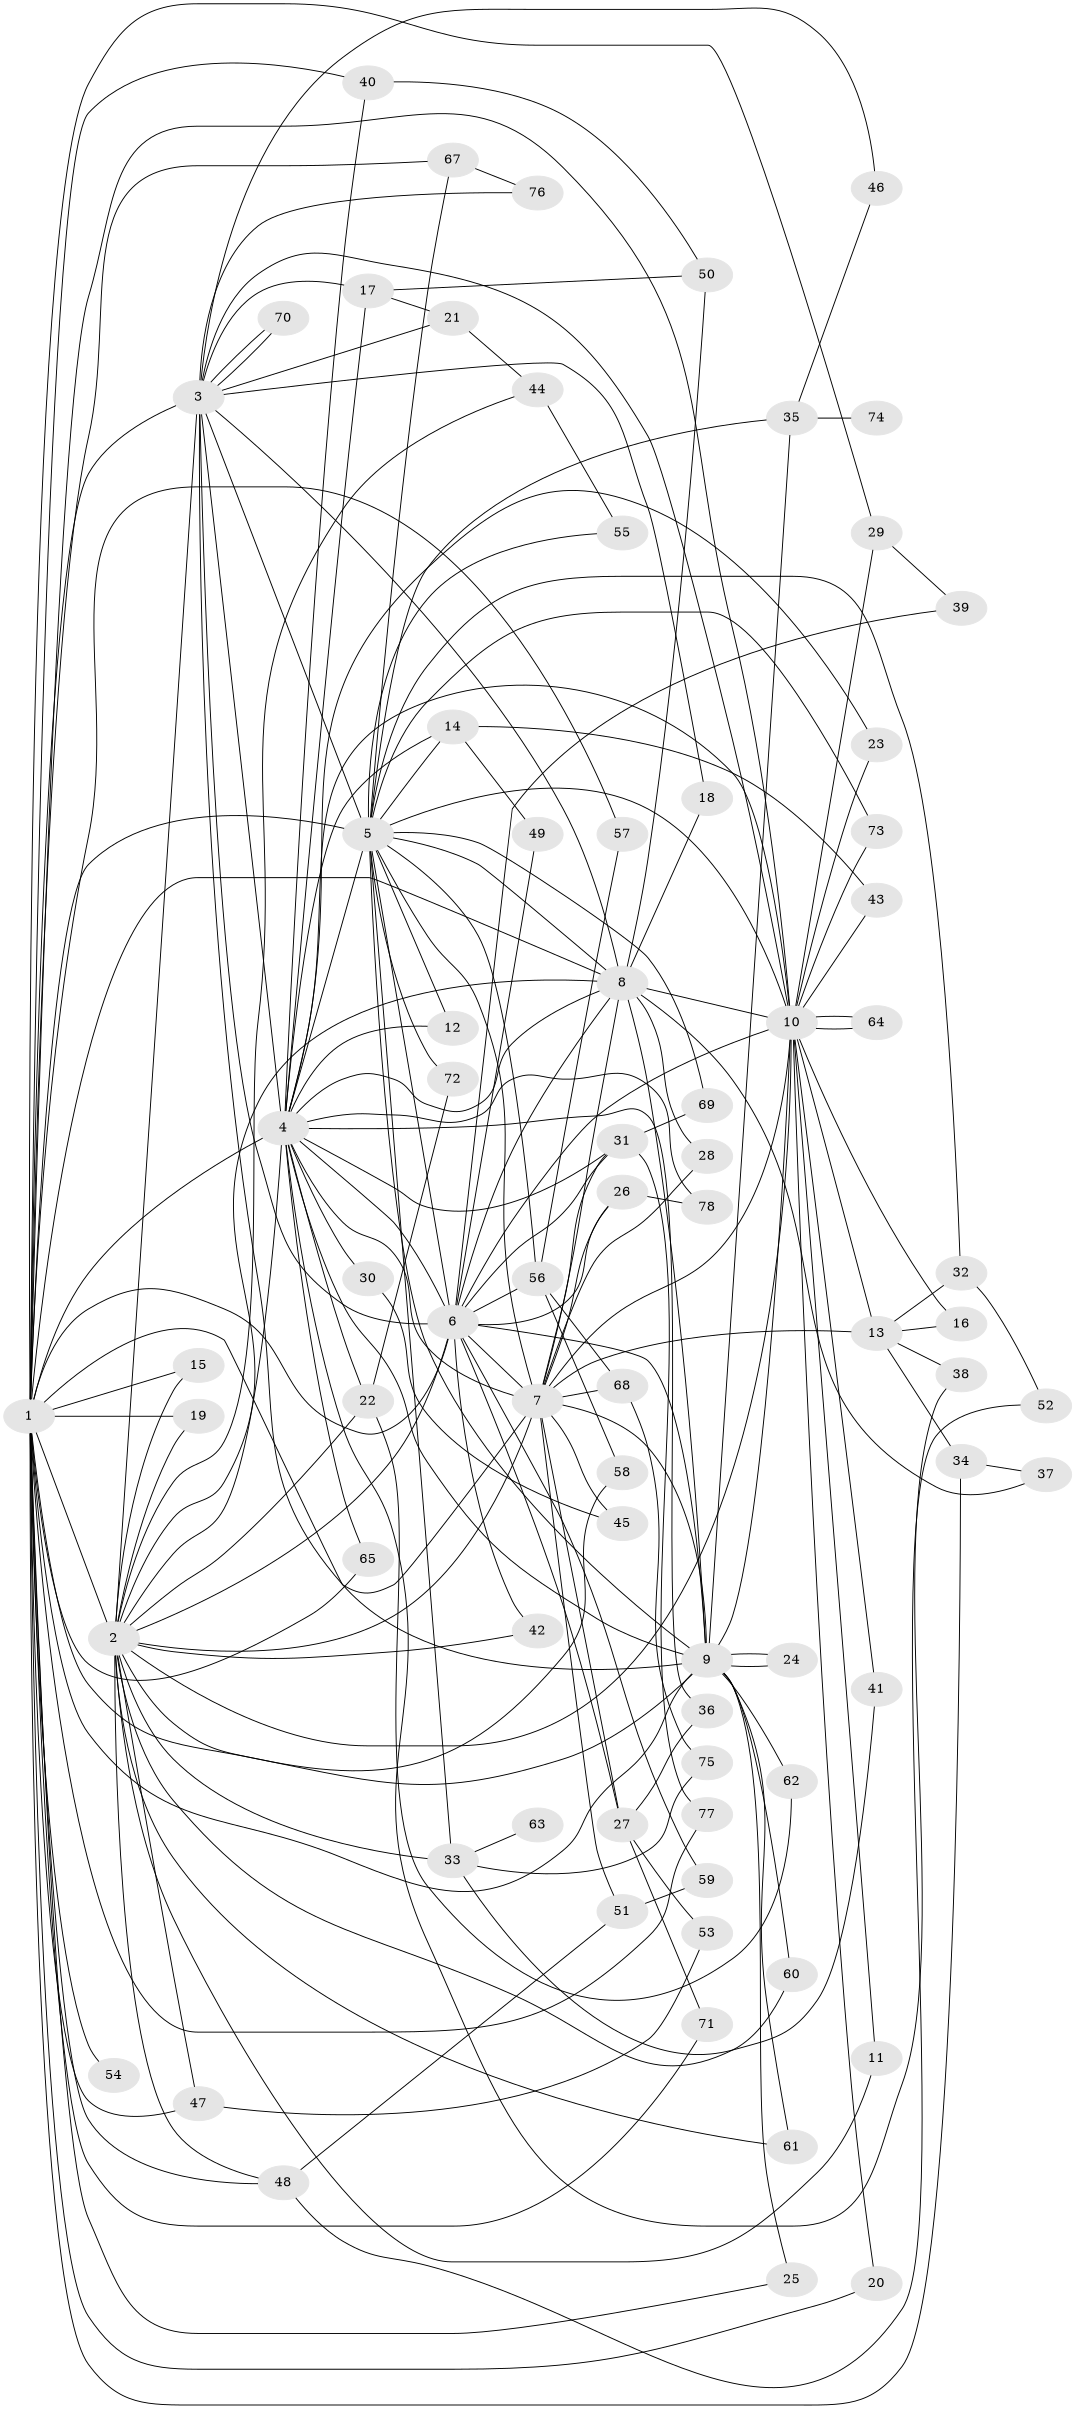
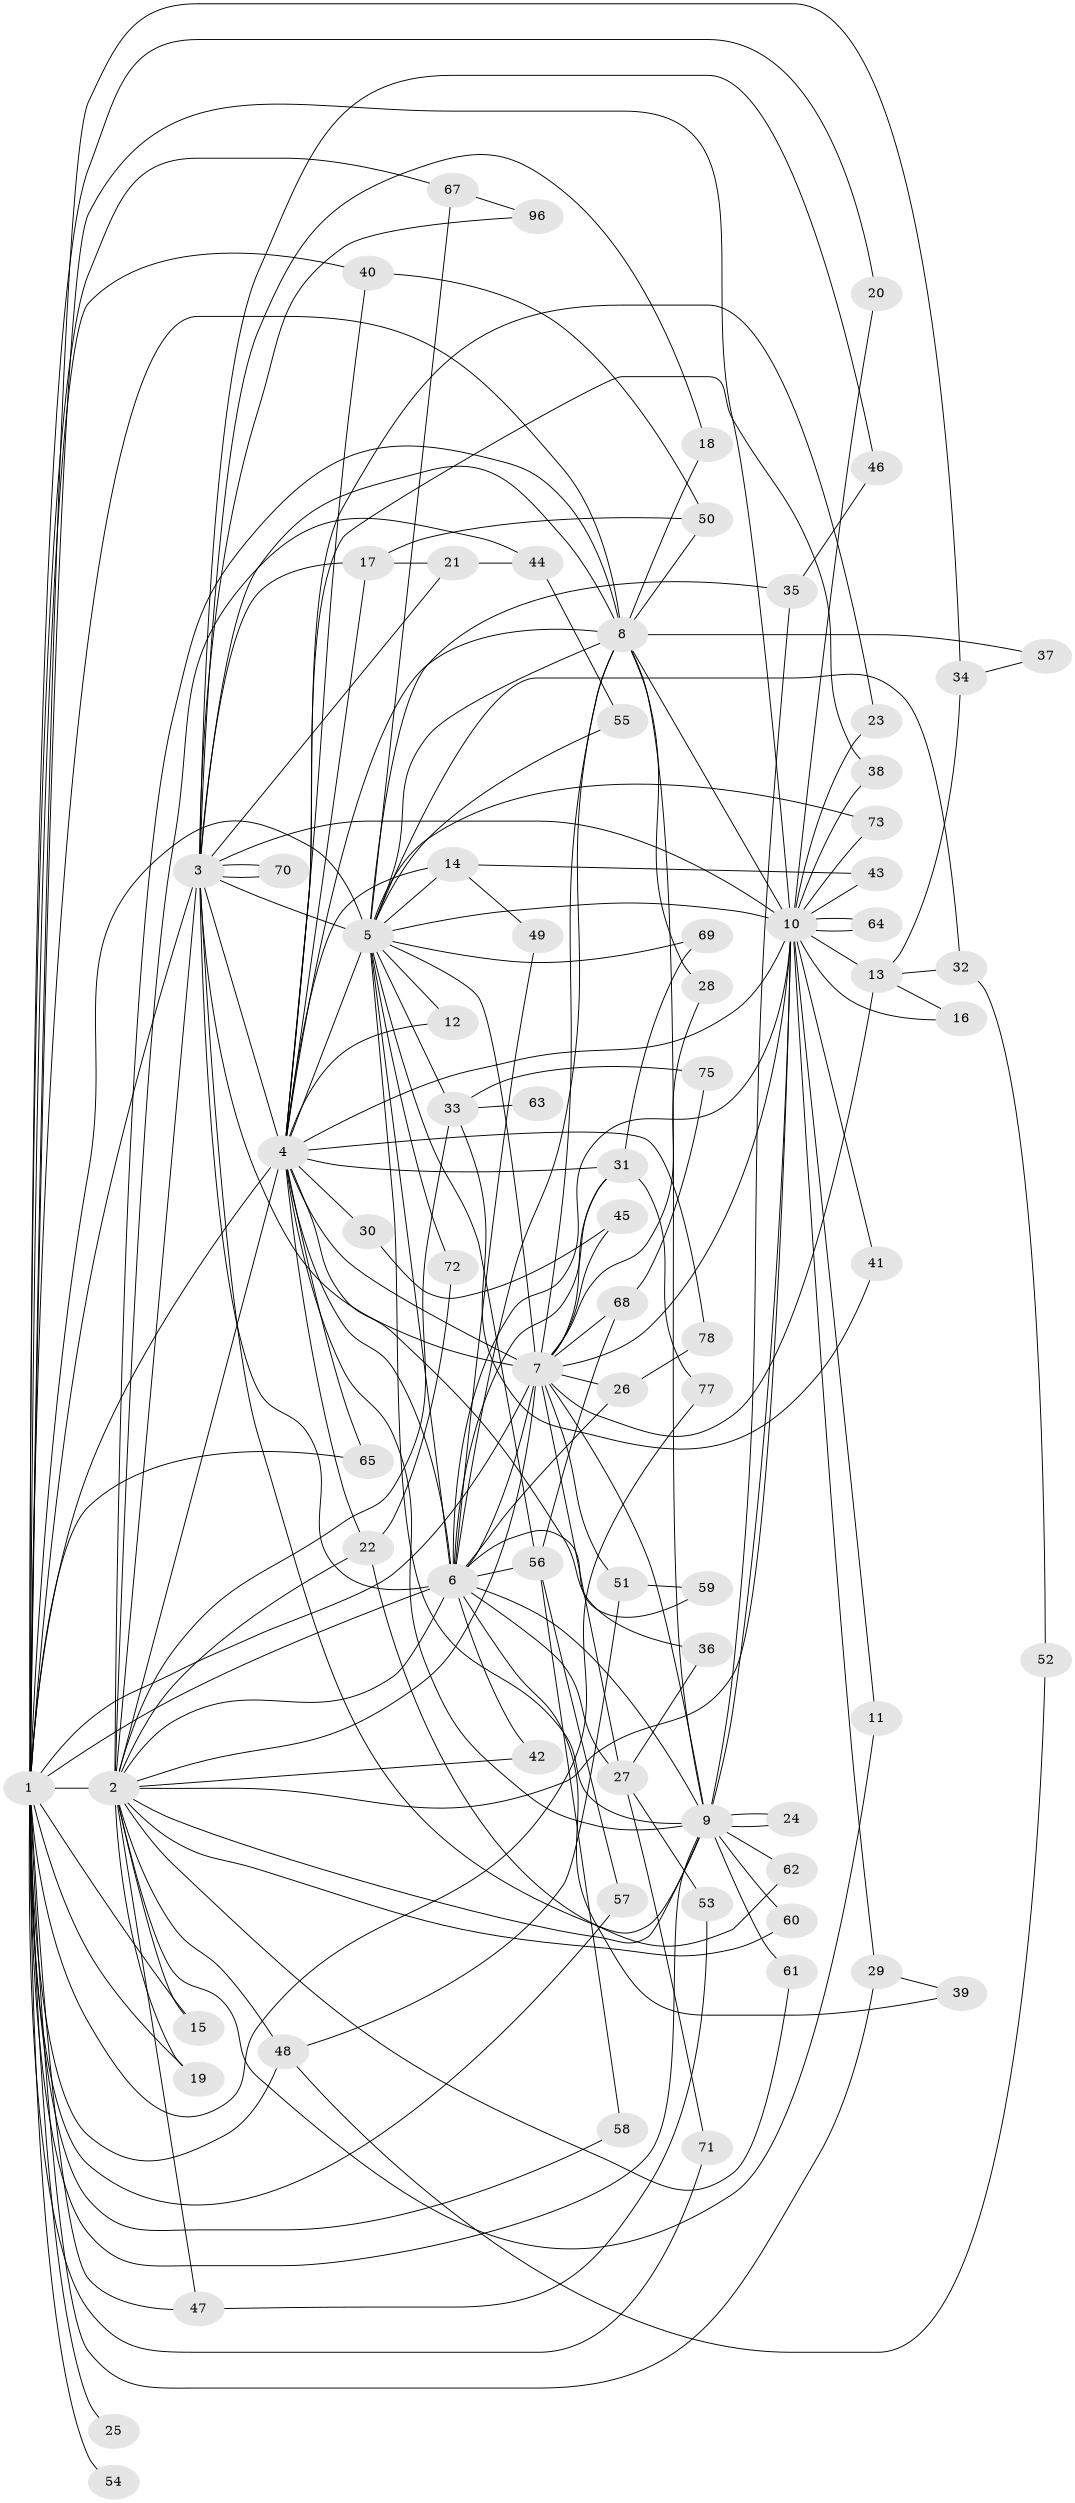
(538, 193) -> (538, 217)
(877, 418) -> none
none -> (253, 1166)
(919, 1354) -> (825, 844)
(760, 1997) -> none
